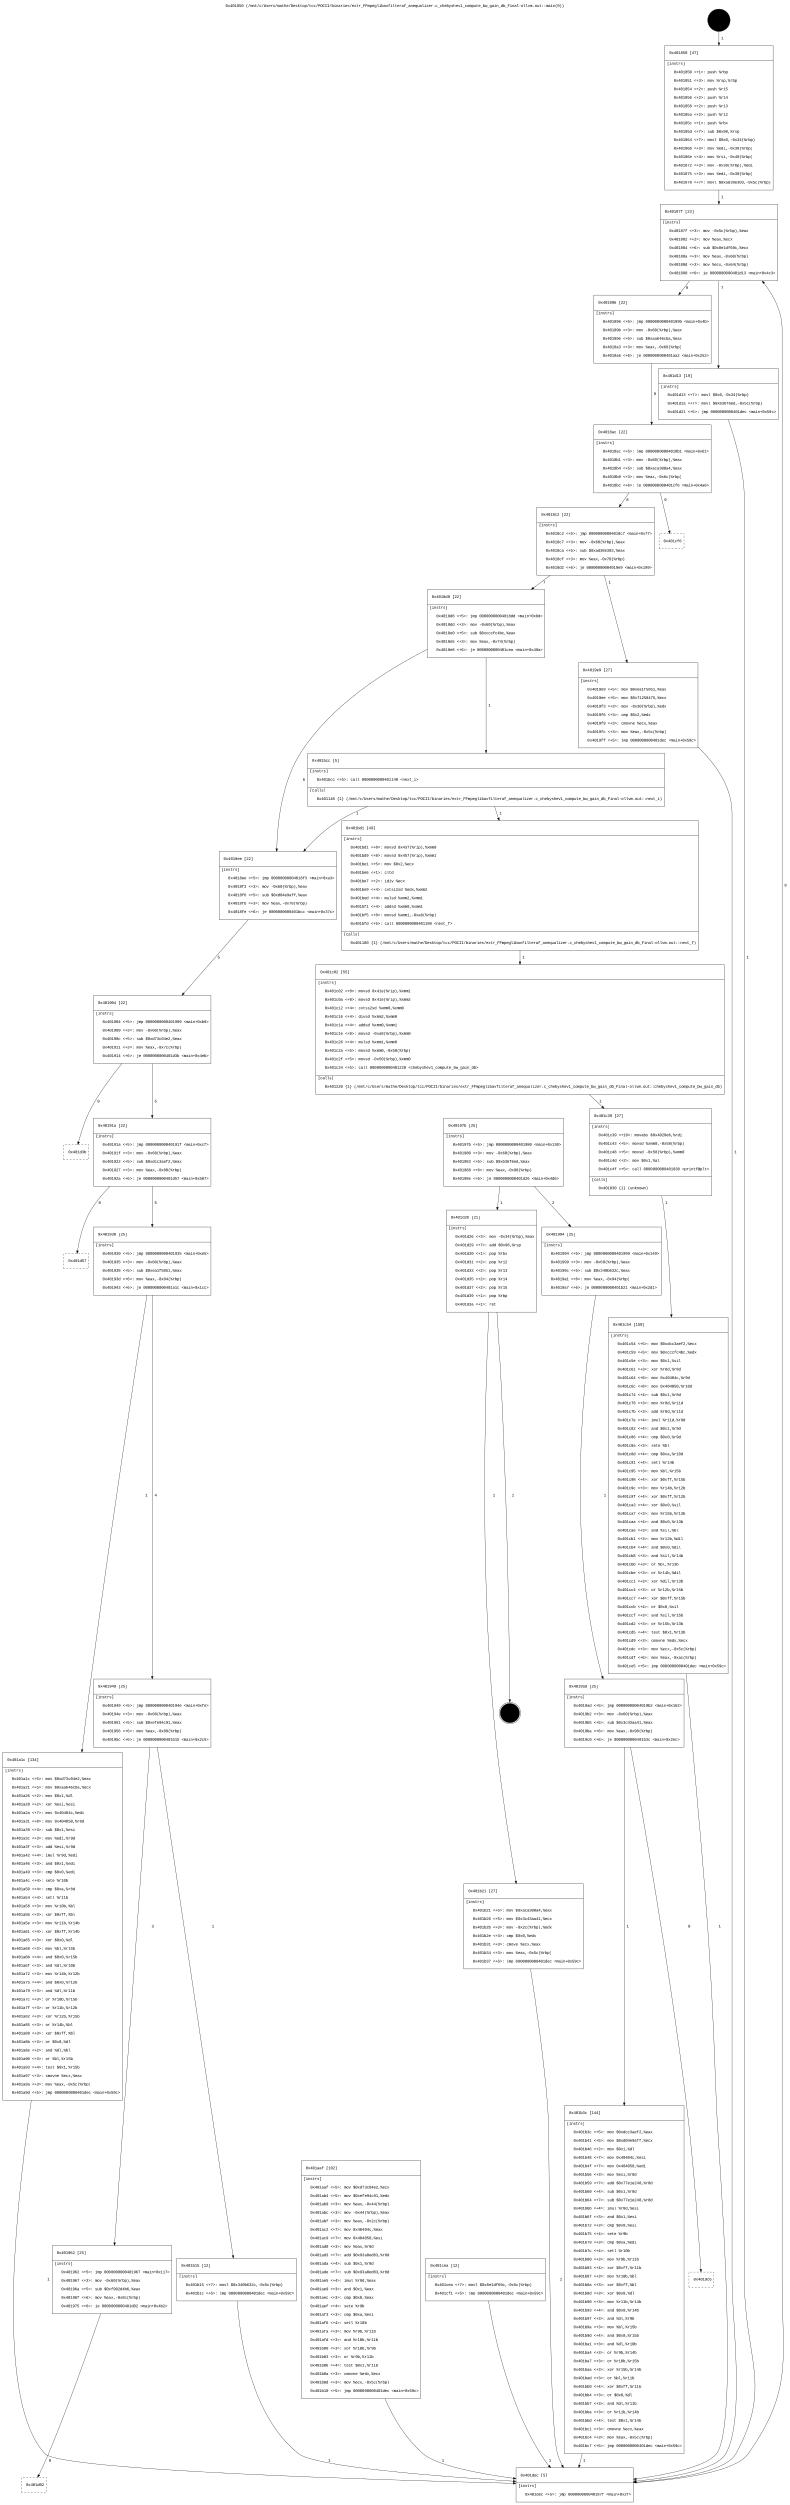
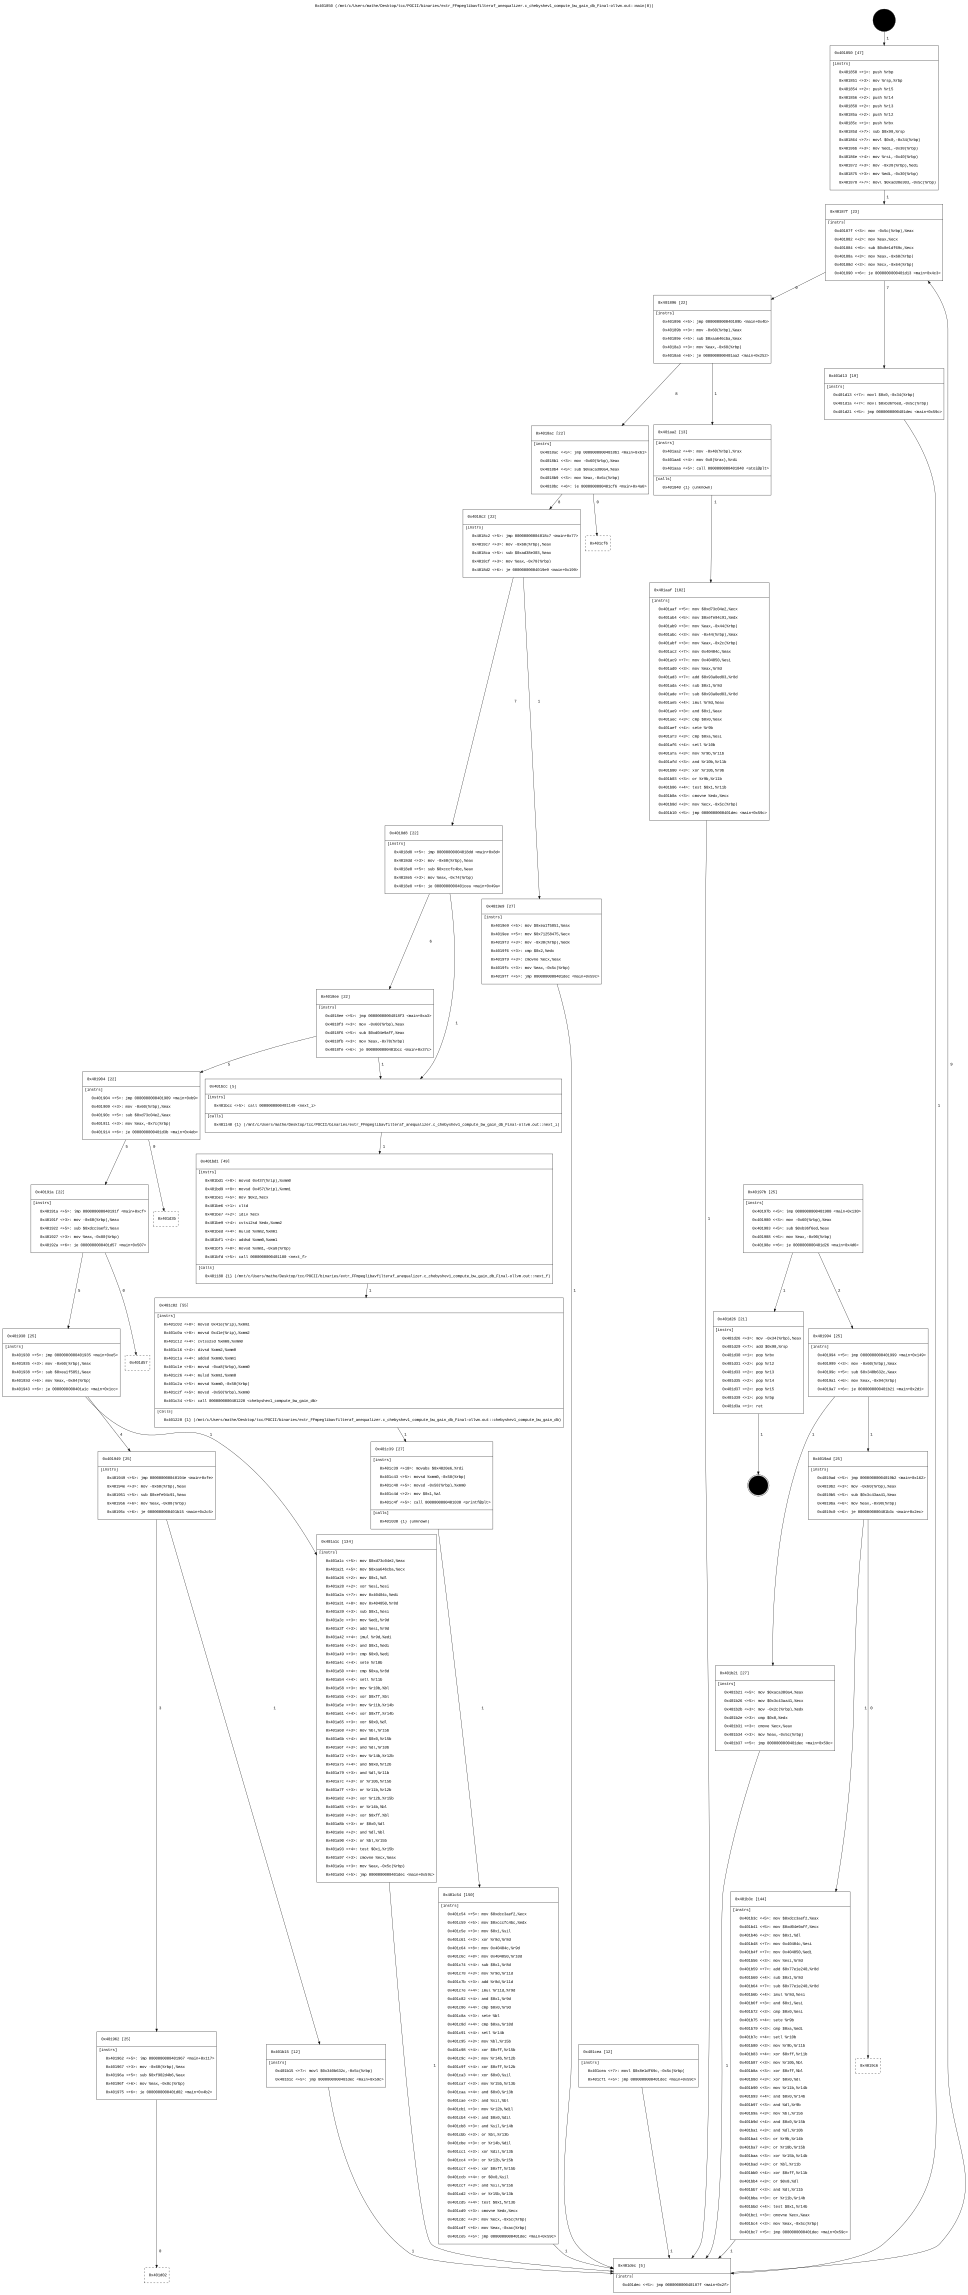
none -> (712, 460)
(334, 824) -> (379, 1067)
(487, 1597) -> (783, 1524)
